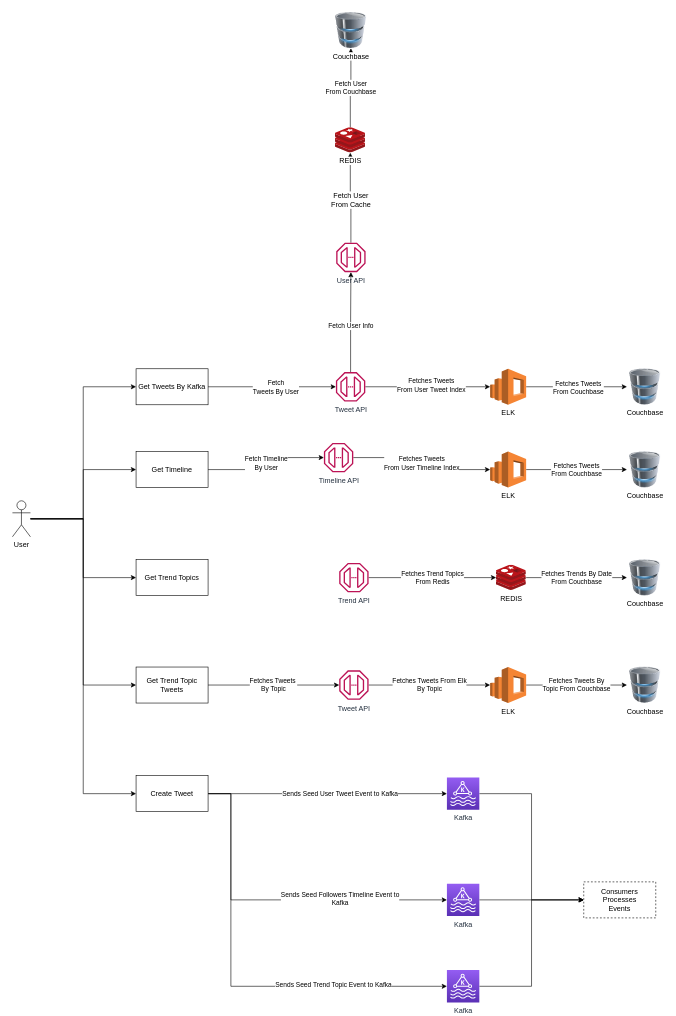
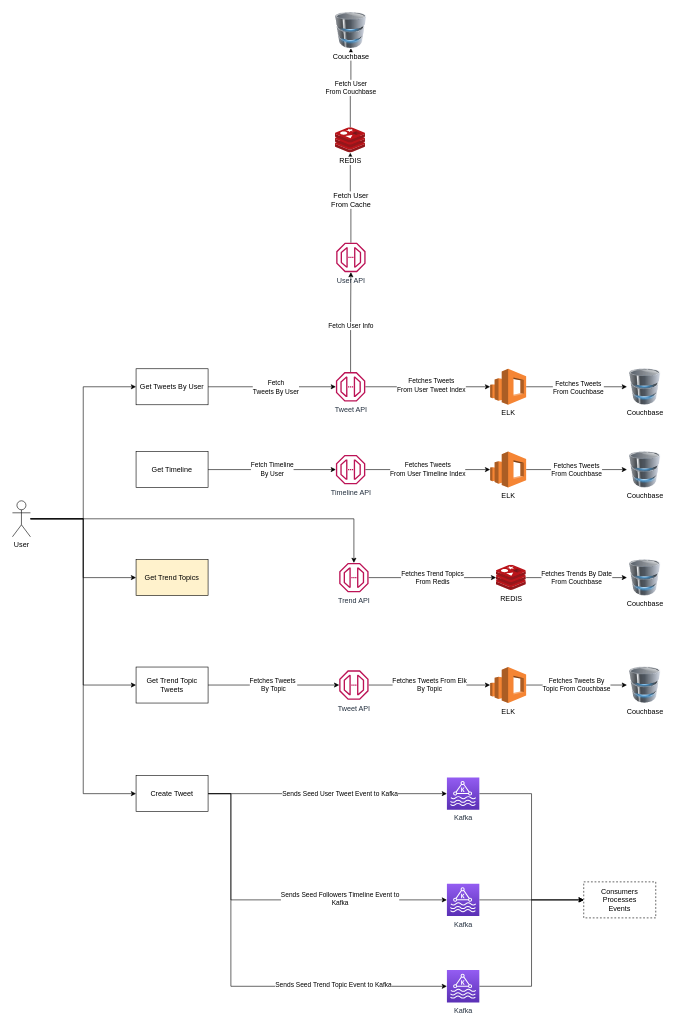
(172, 387) -> (172, 387)
(338, 458) -> (350, 470)
(109, 470) -> (354, 557)
(172, 578) -> (172, 578)
